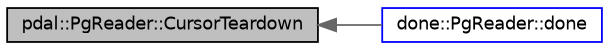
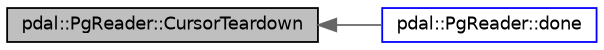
(492, 25) -> (489, 25)
